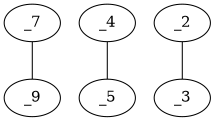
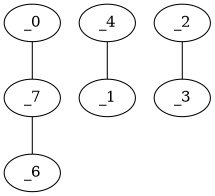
none -> (32, 23)
(32, 98) -> (32, 173)
(107, 98) -> (107, 98)
